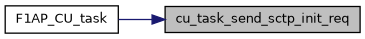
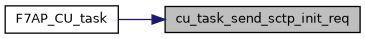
(62, 19) -> (62, 19)
